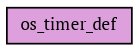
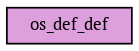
(69, 26) -> (69, 26)
